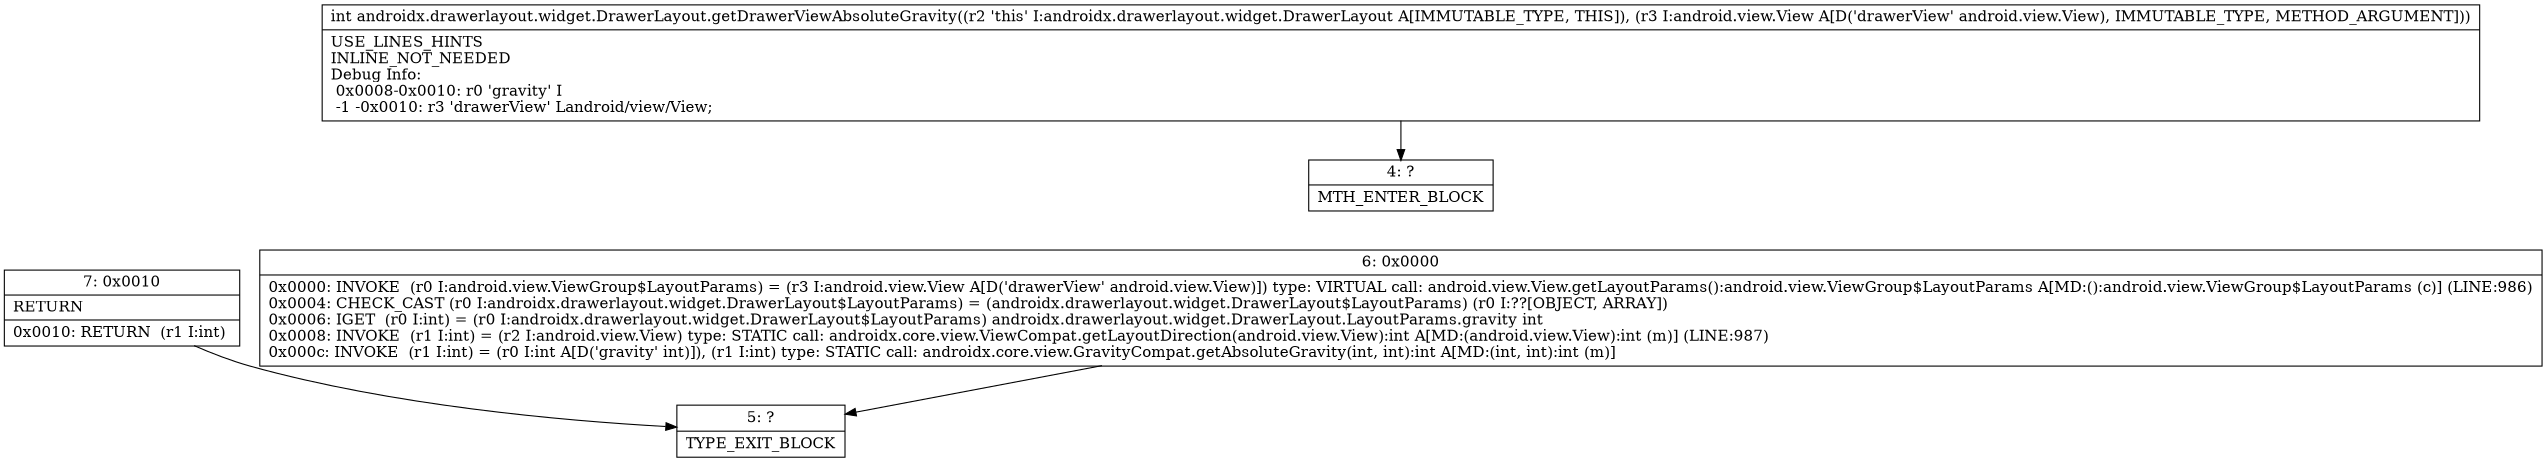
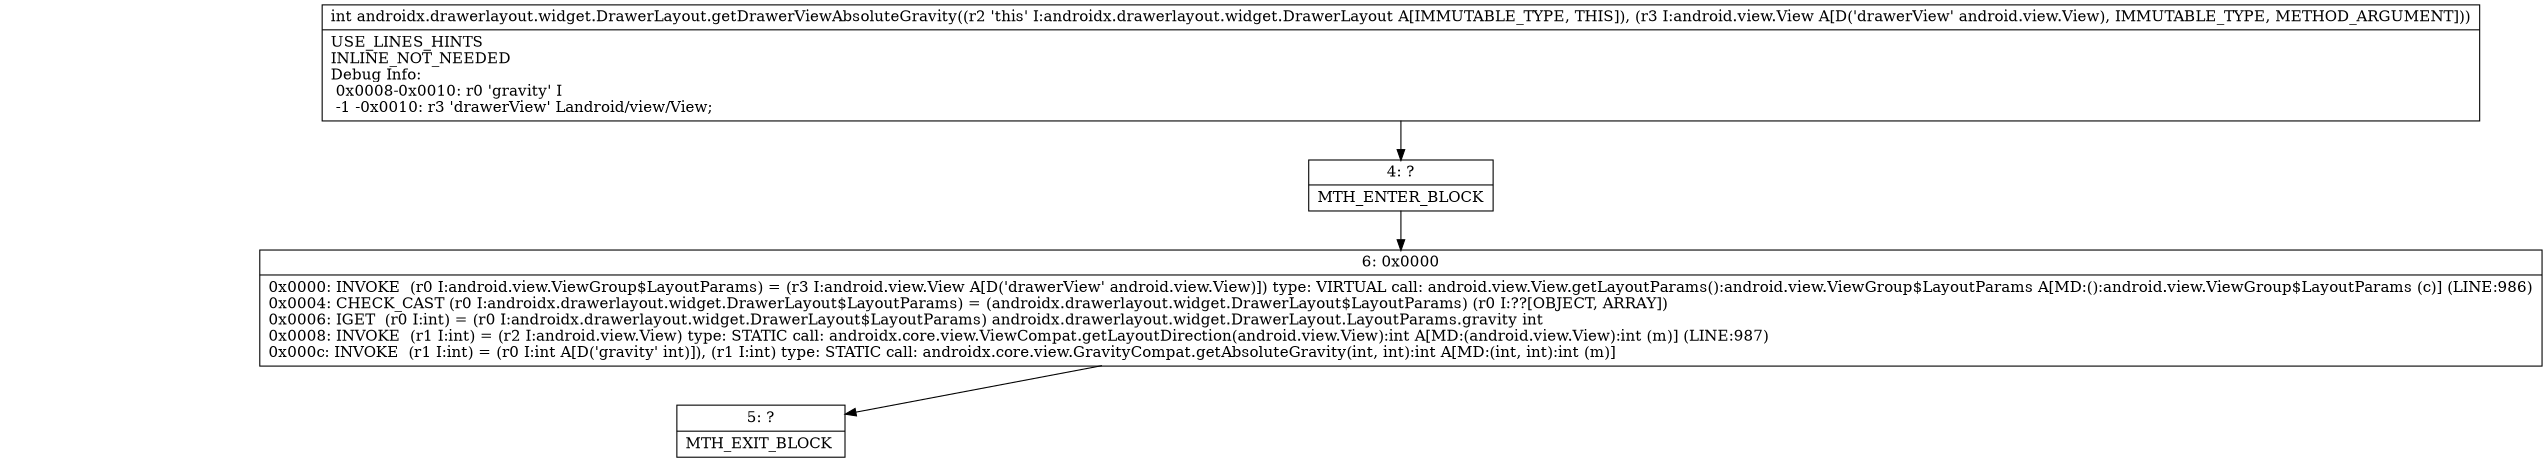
none -> (1401, 225)
(122, 308) -> none
(761, 444) -> (759, 444)
